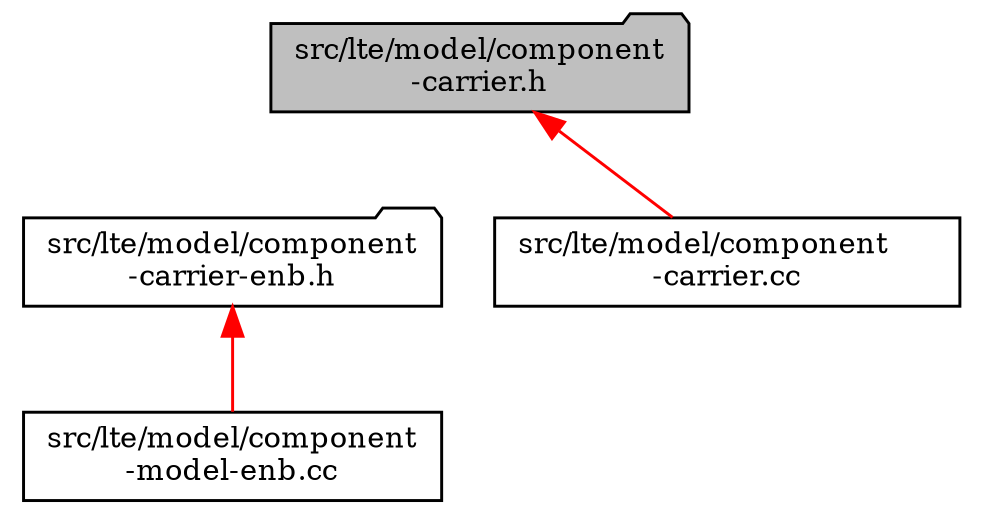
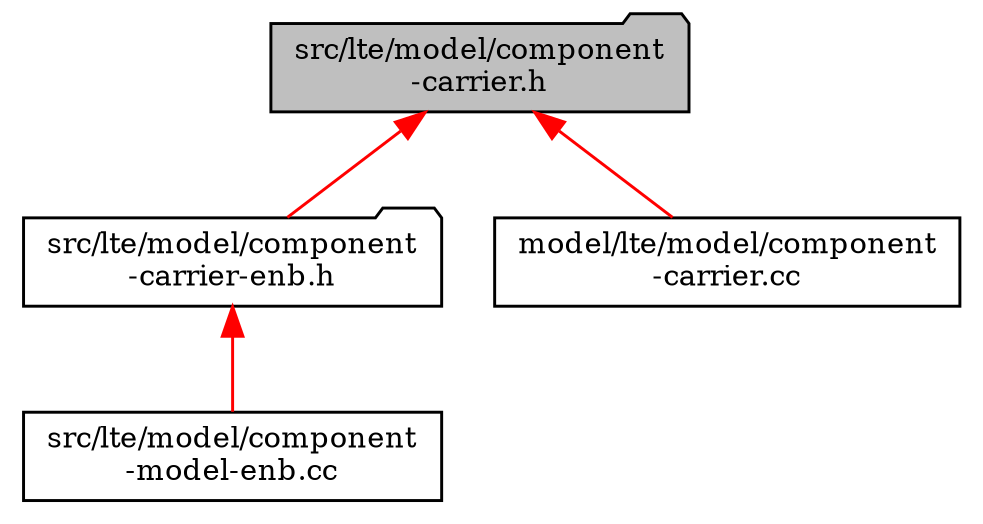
none -> (344, 174)
(727, 262) -> (727, 262)
